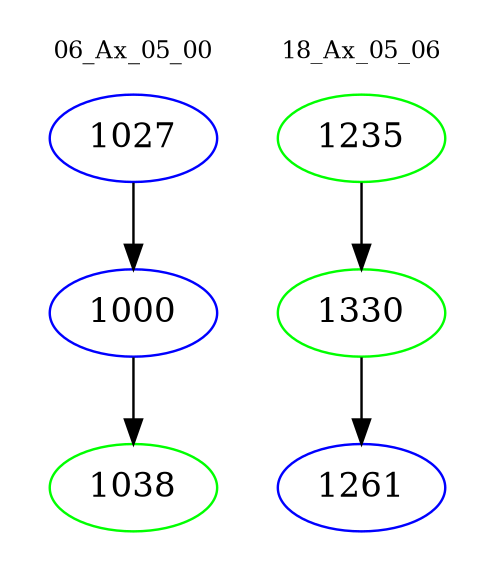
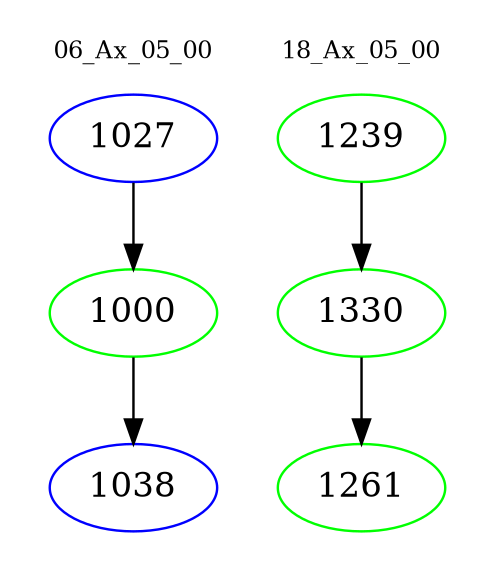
(362, 52) -> (362, 52)
(362, 138) -> (362, 138)
(133, 313) -> (133, 313)
(133, 488) -> (133, 488)
(362, 488) -> (362, 488)
